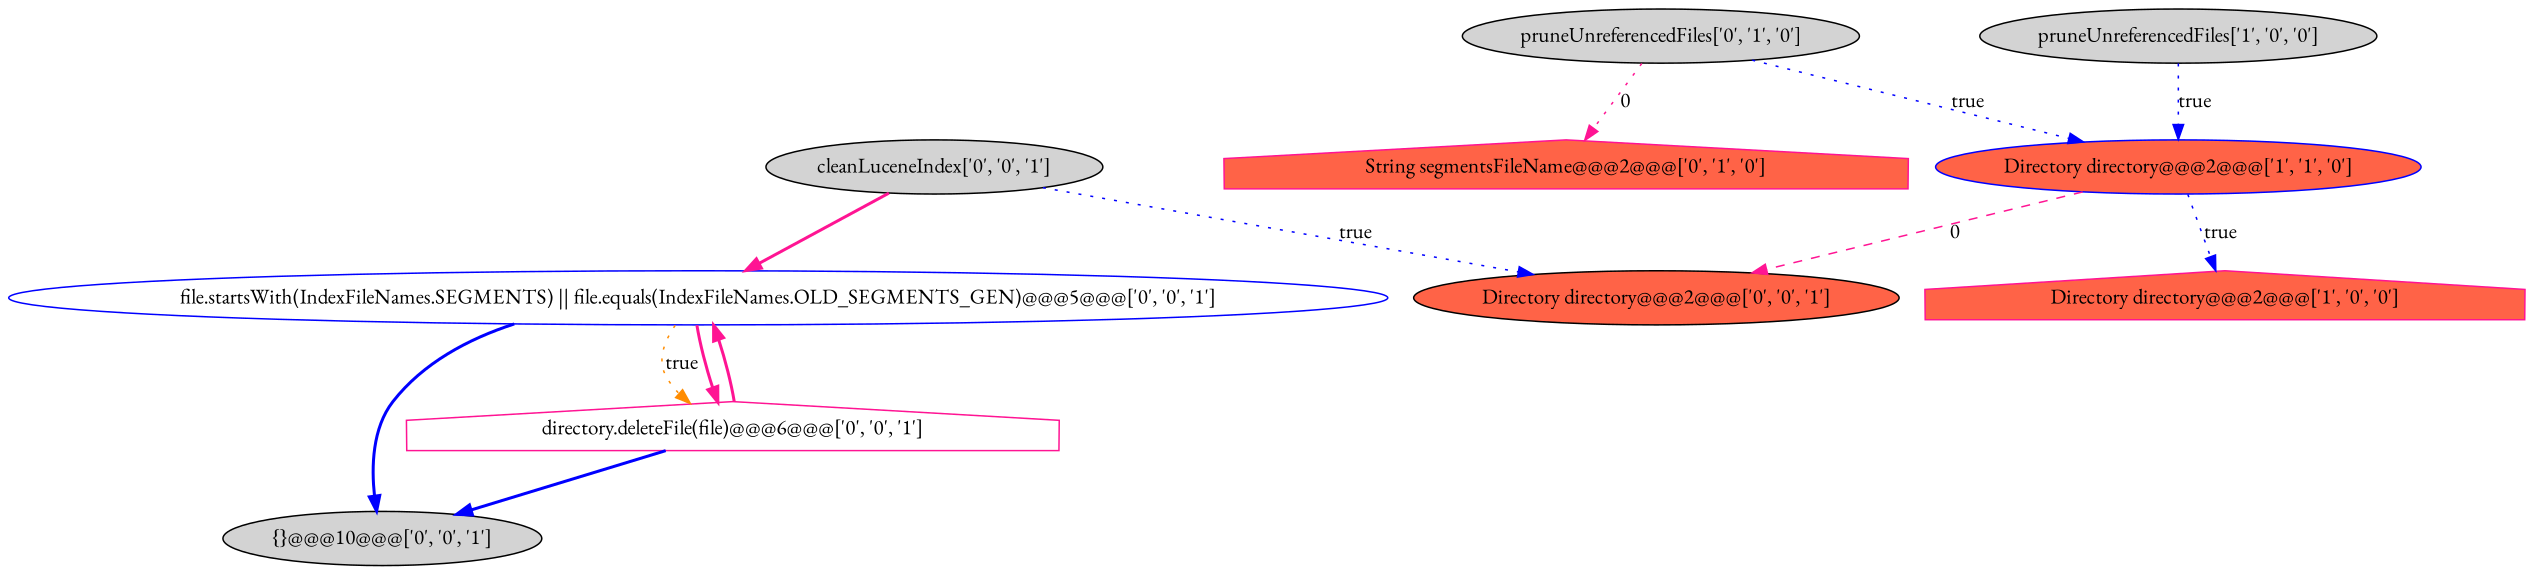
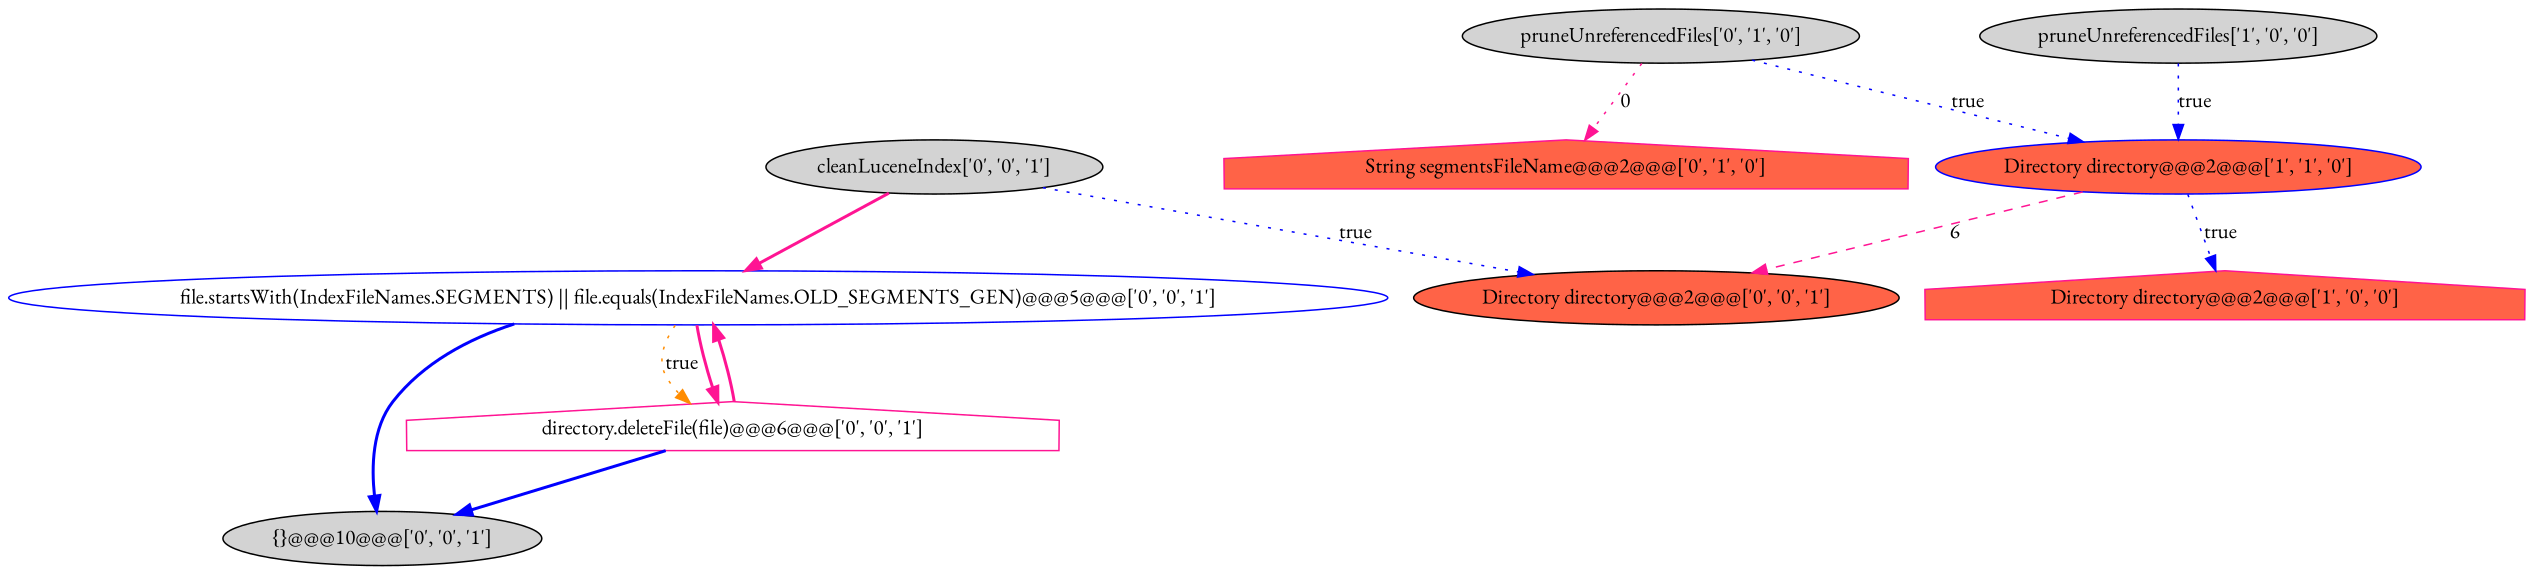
(1955, 232) -> (1955, 232)
